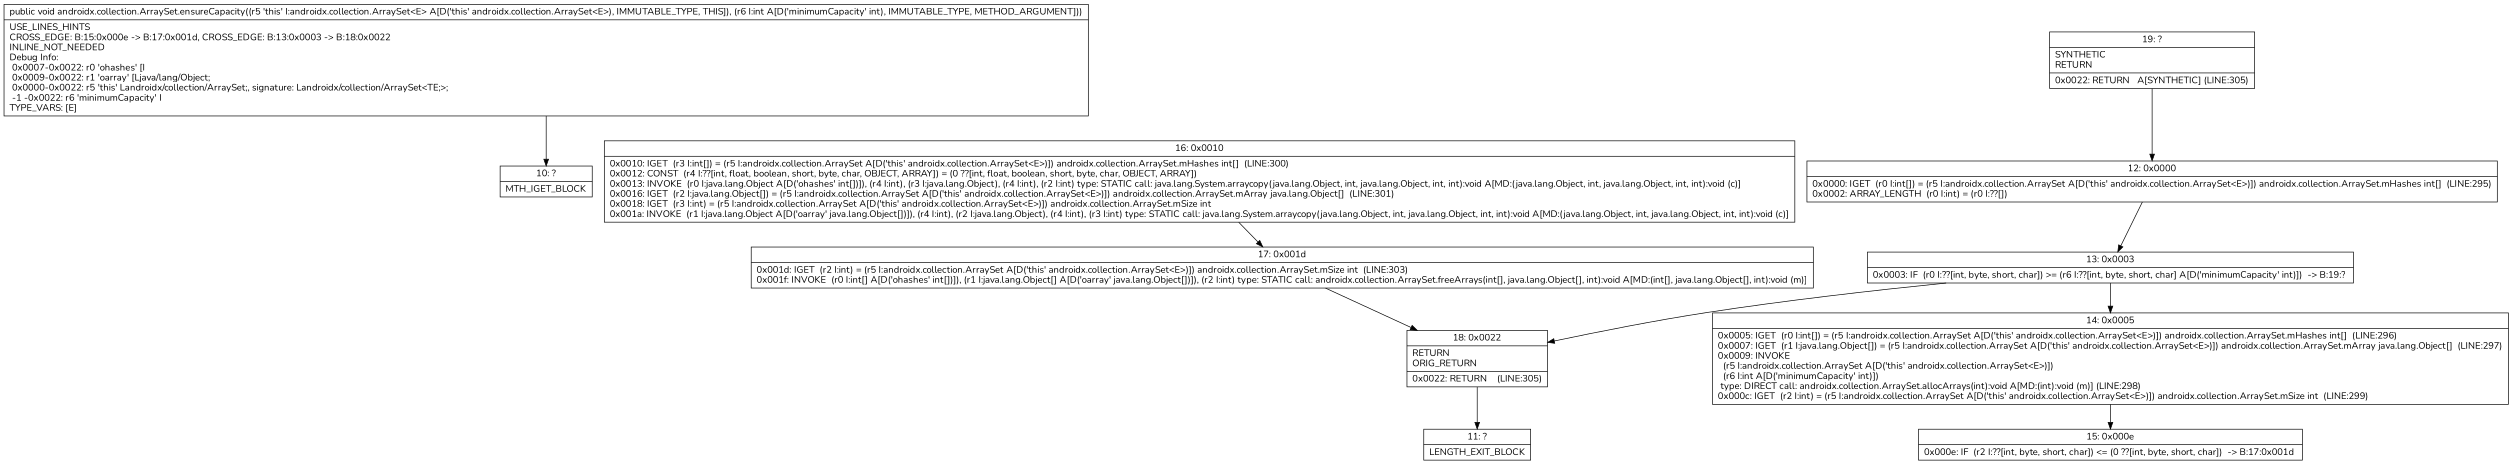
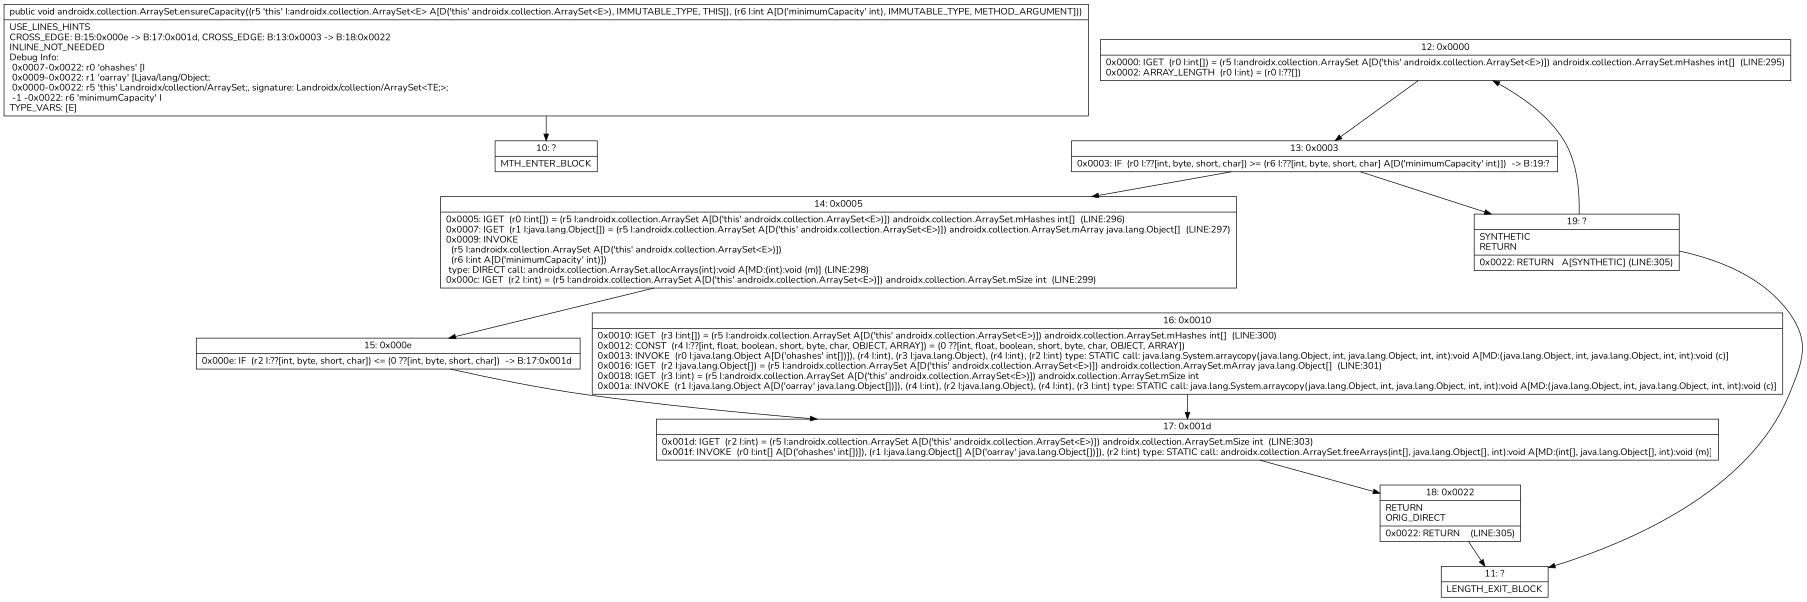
(546, 189) -> (546, 164)
(1749, 306) -> (1423, 192)
(1445, 363) -> (1416, 518)
none -> (629, 400)
none -> (1769, 431)
